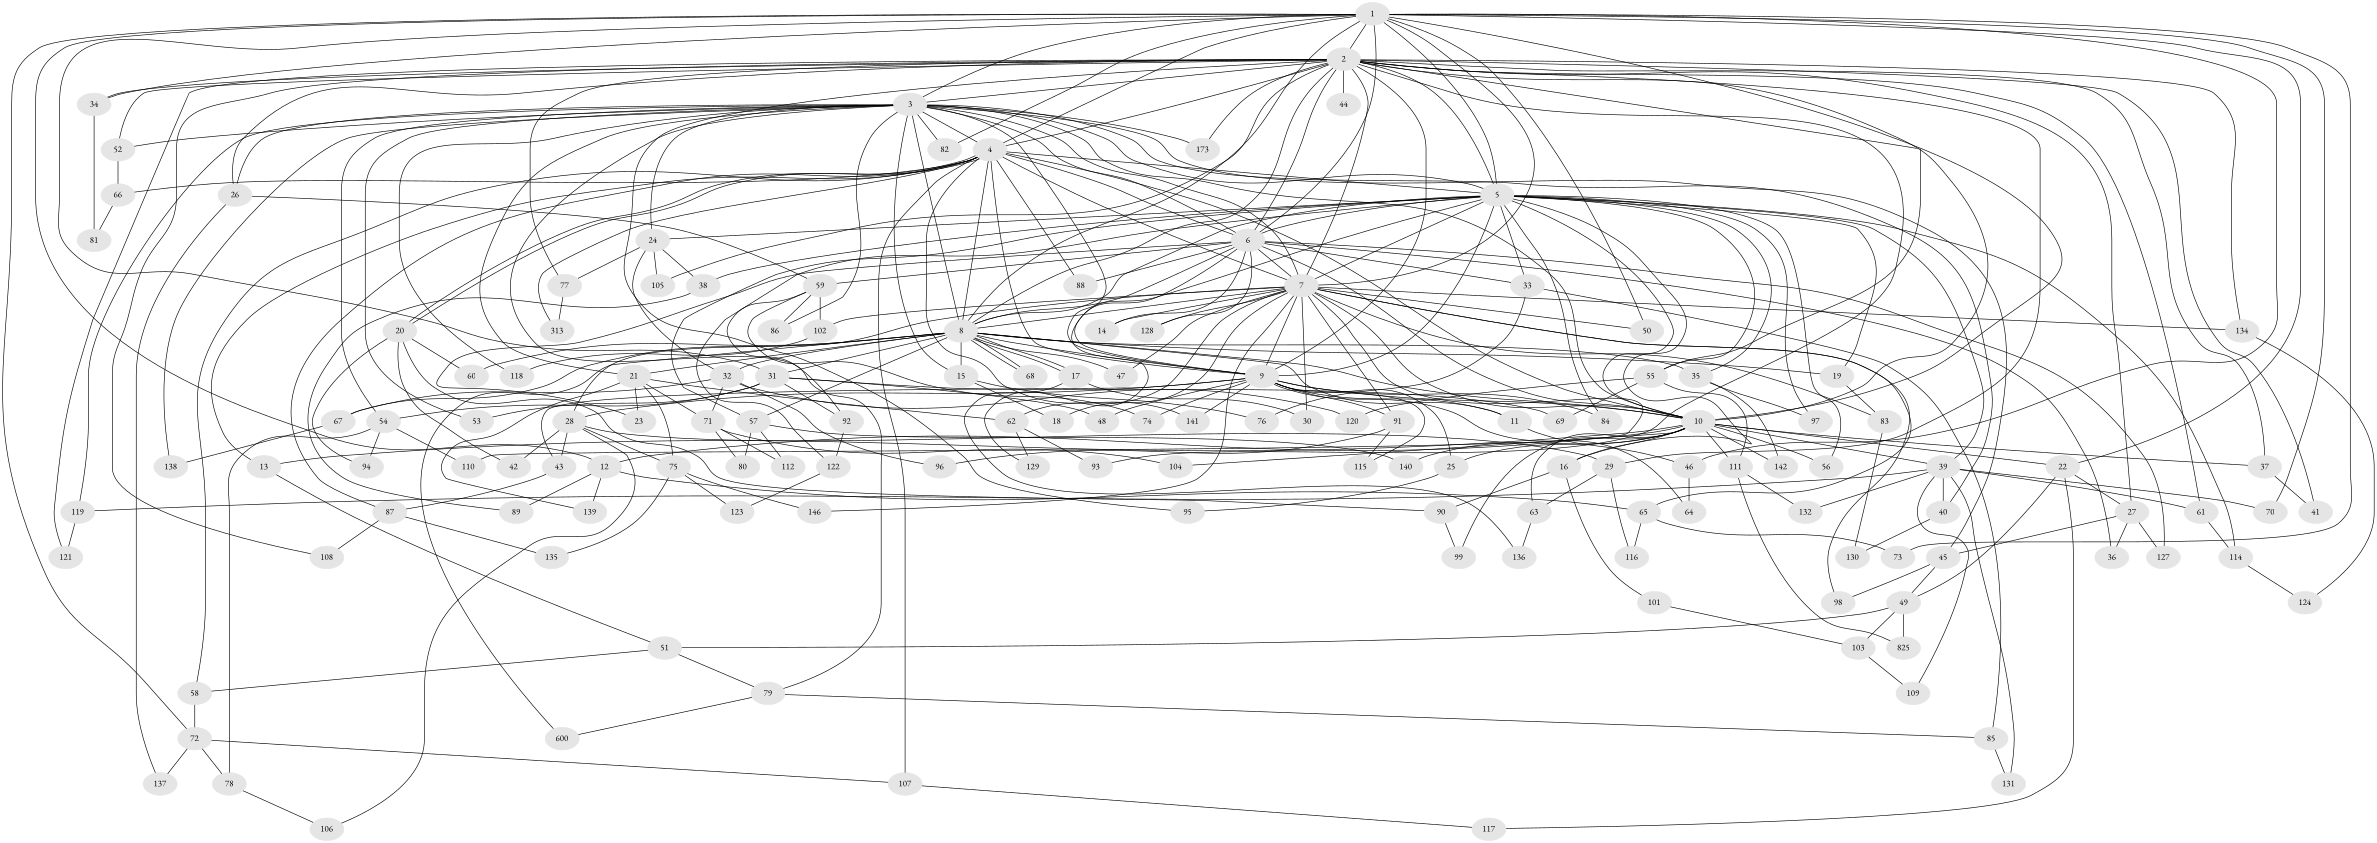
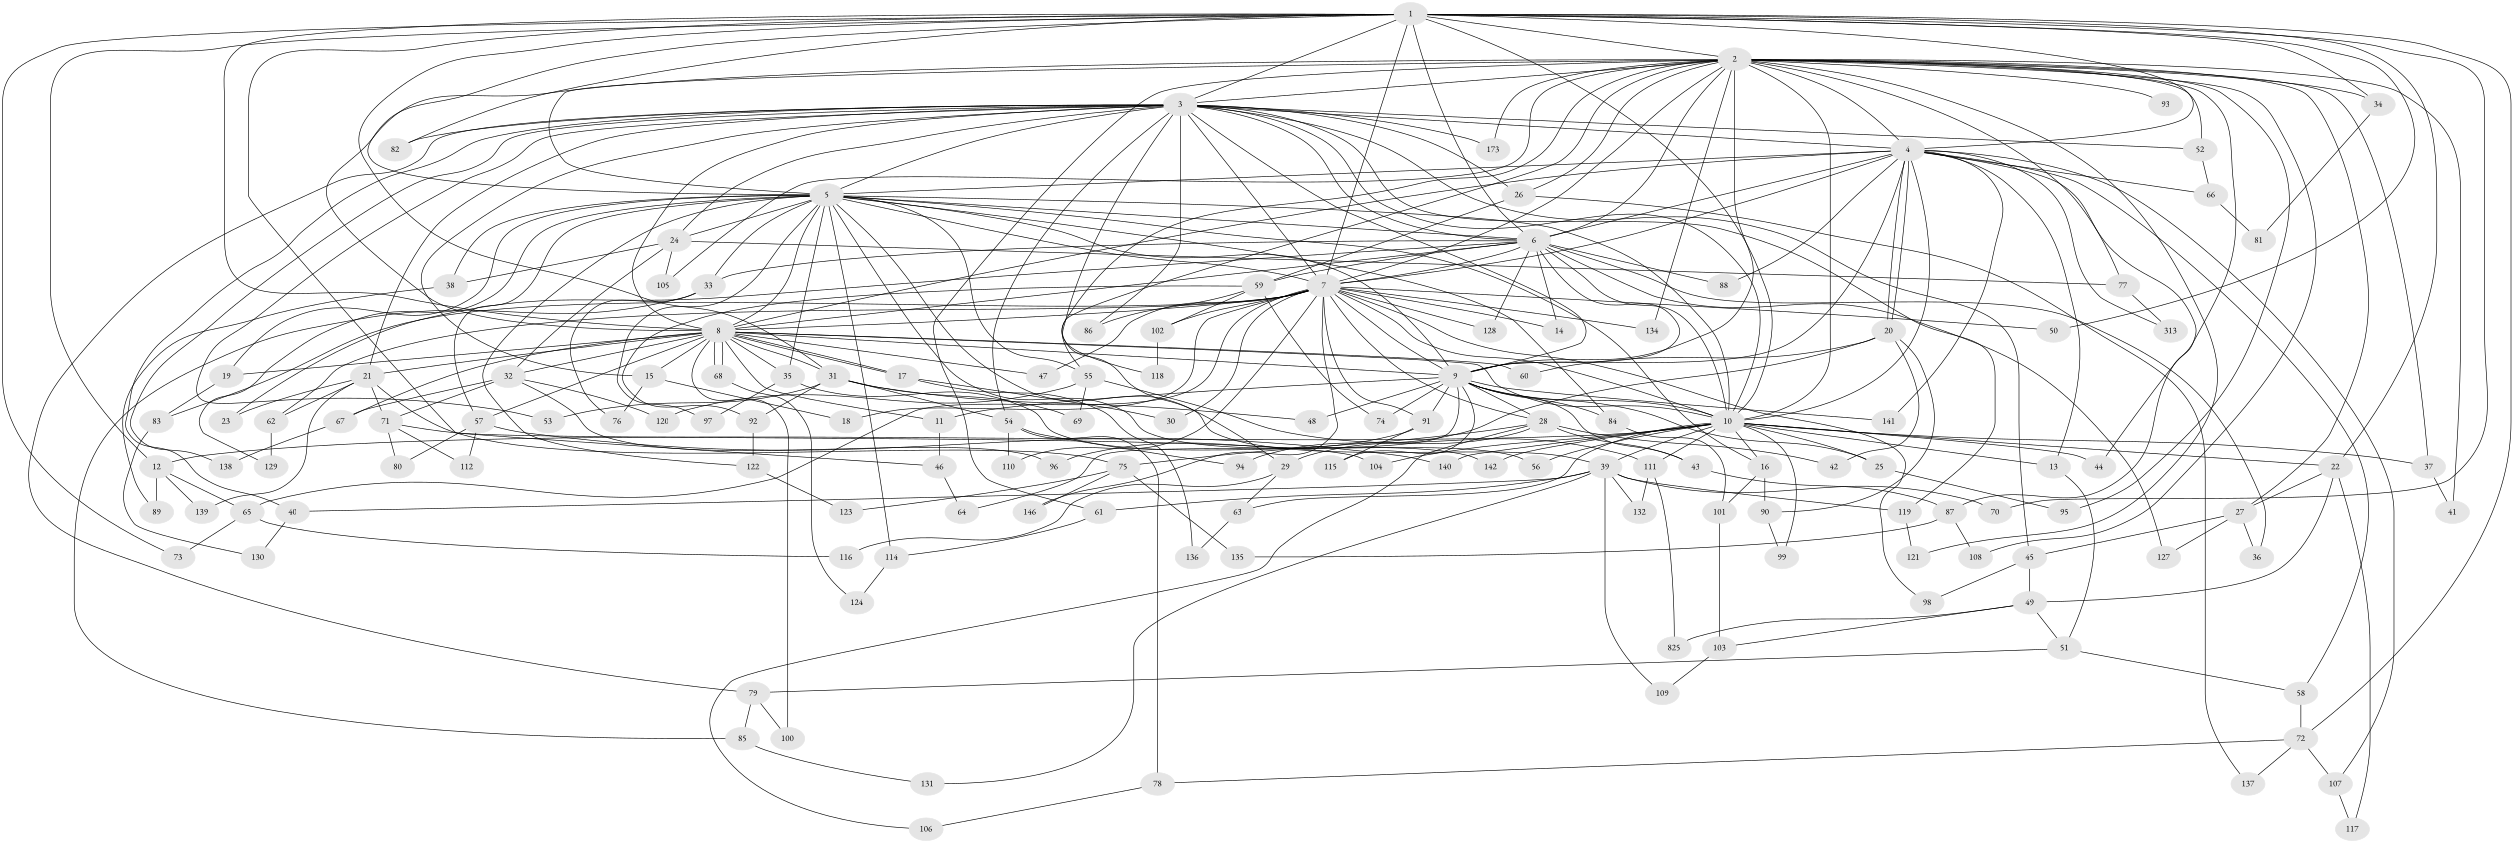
none -> (1916, 437)
none -> (1691, 439)
(1052, 443) -> none
(2372, 450) -> (812, 470)
(562, 739) -> (788, 739)
